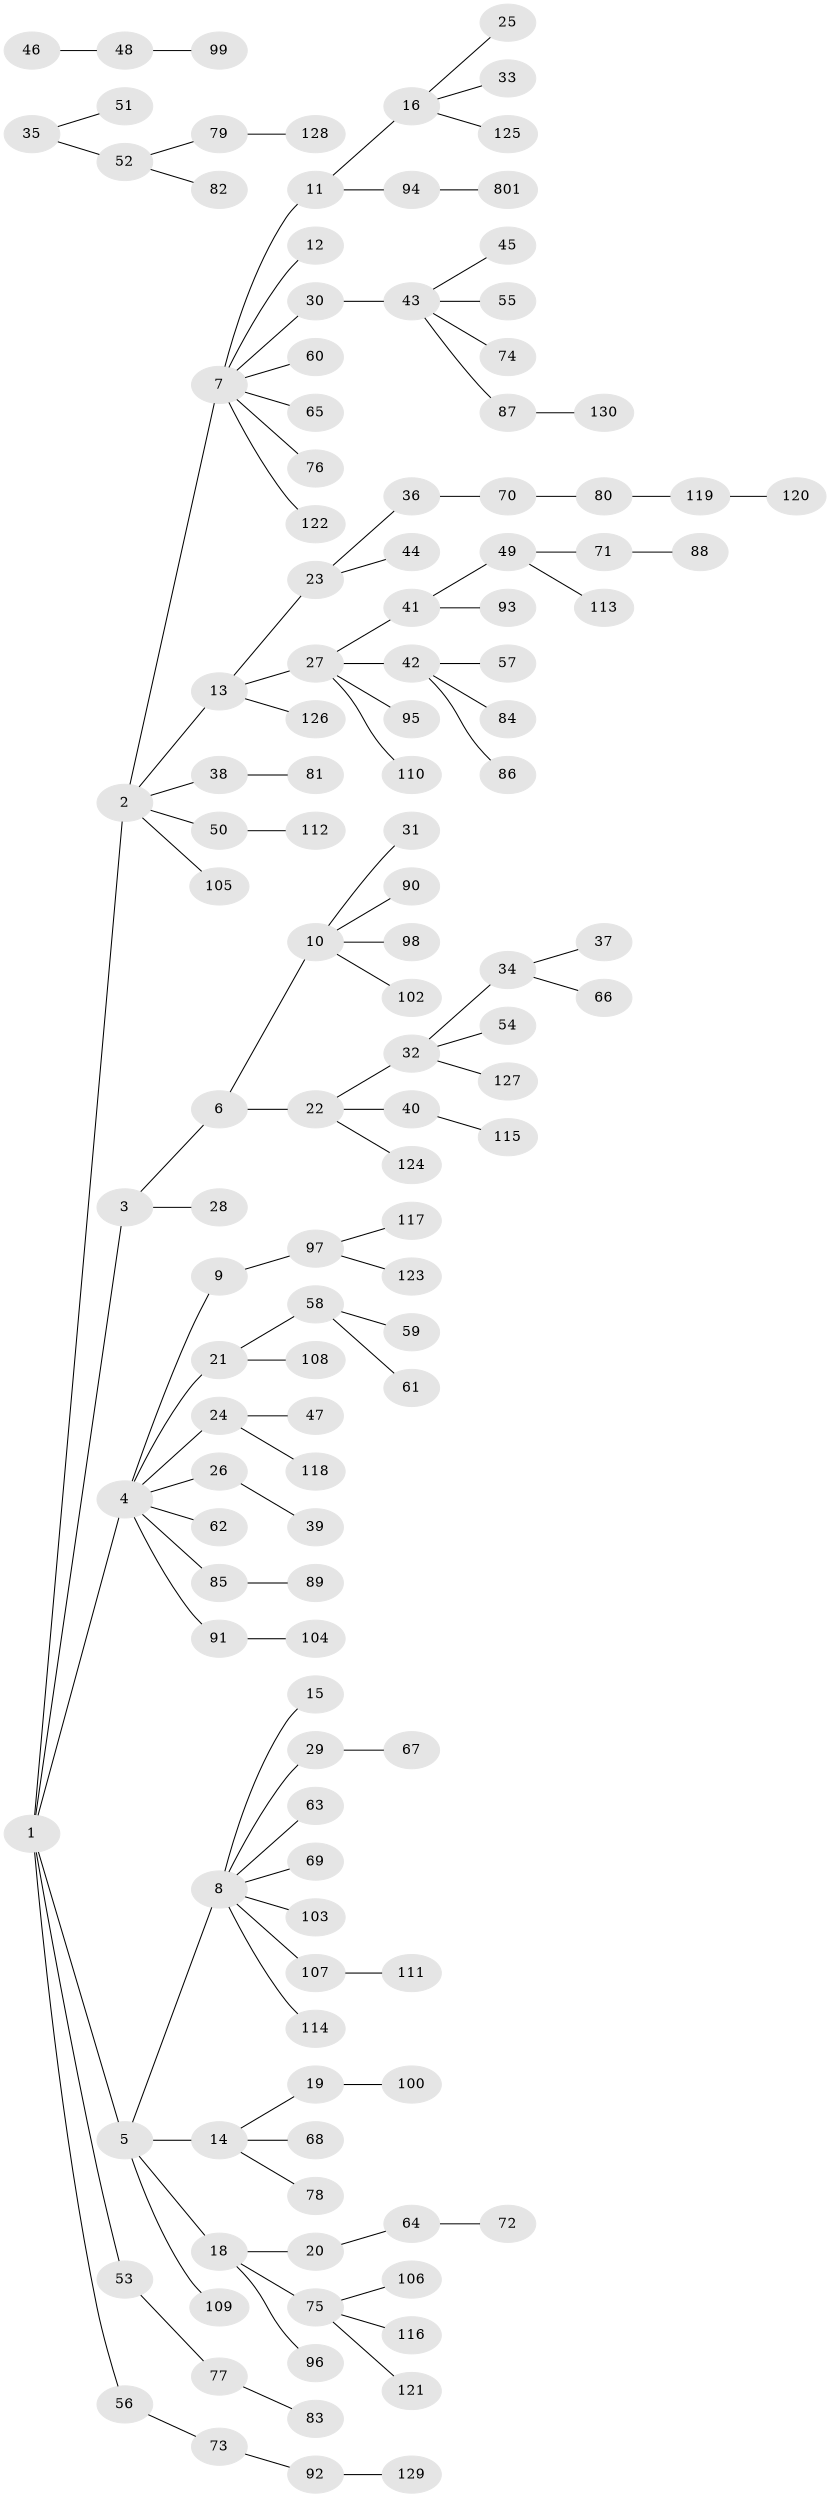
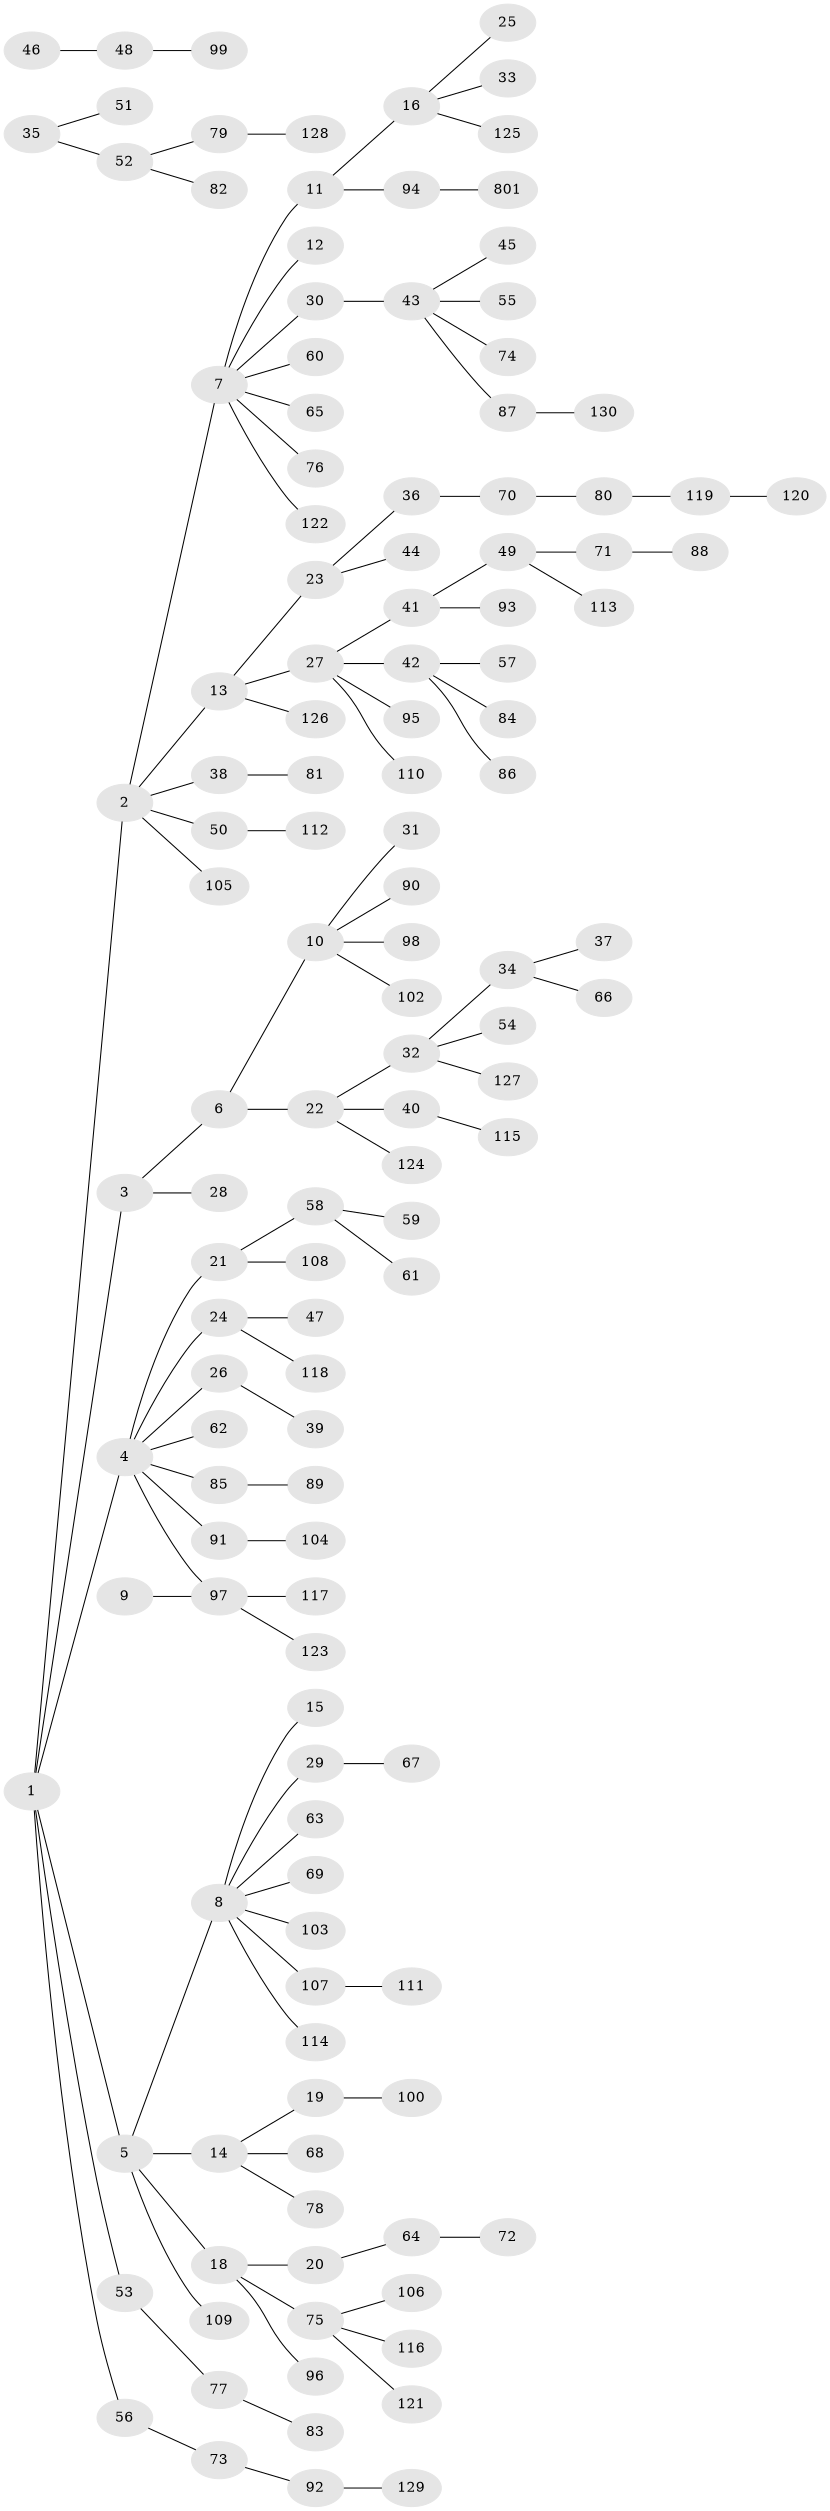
(167, 1386) -> (164, 1531)
